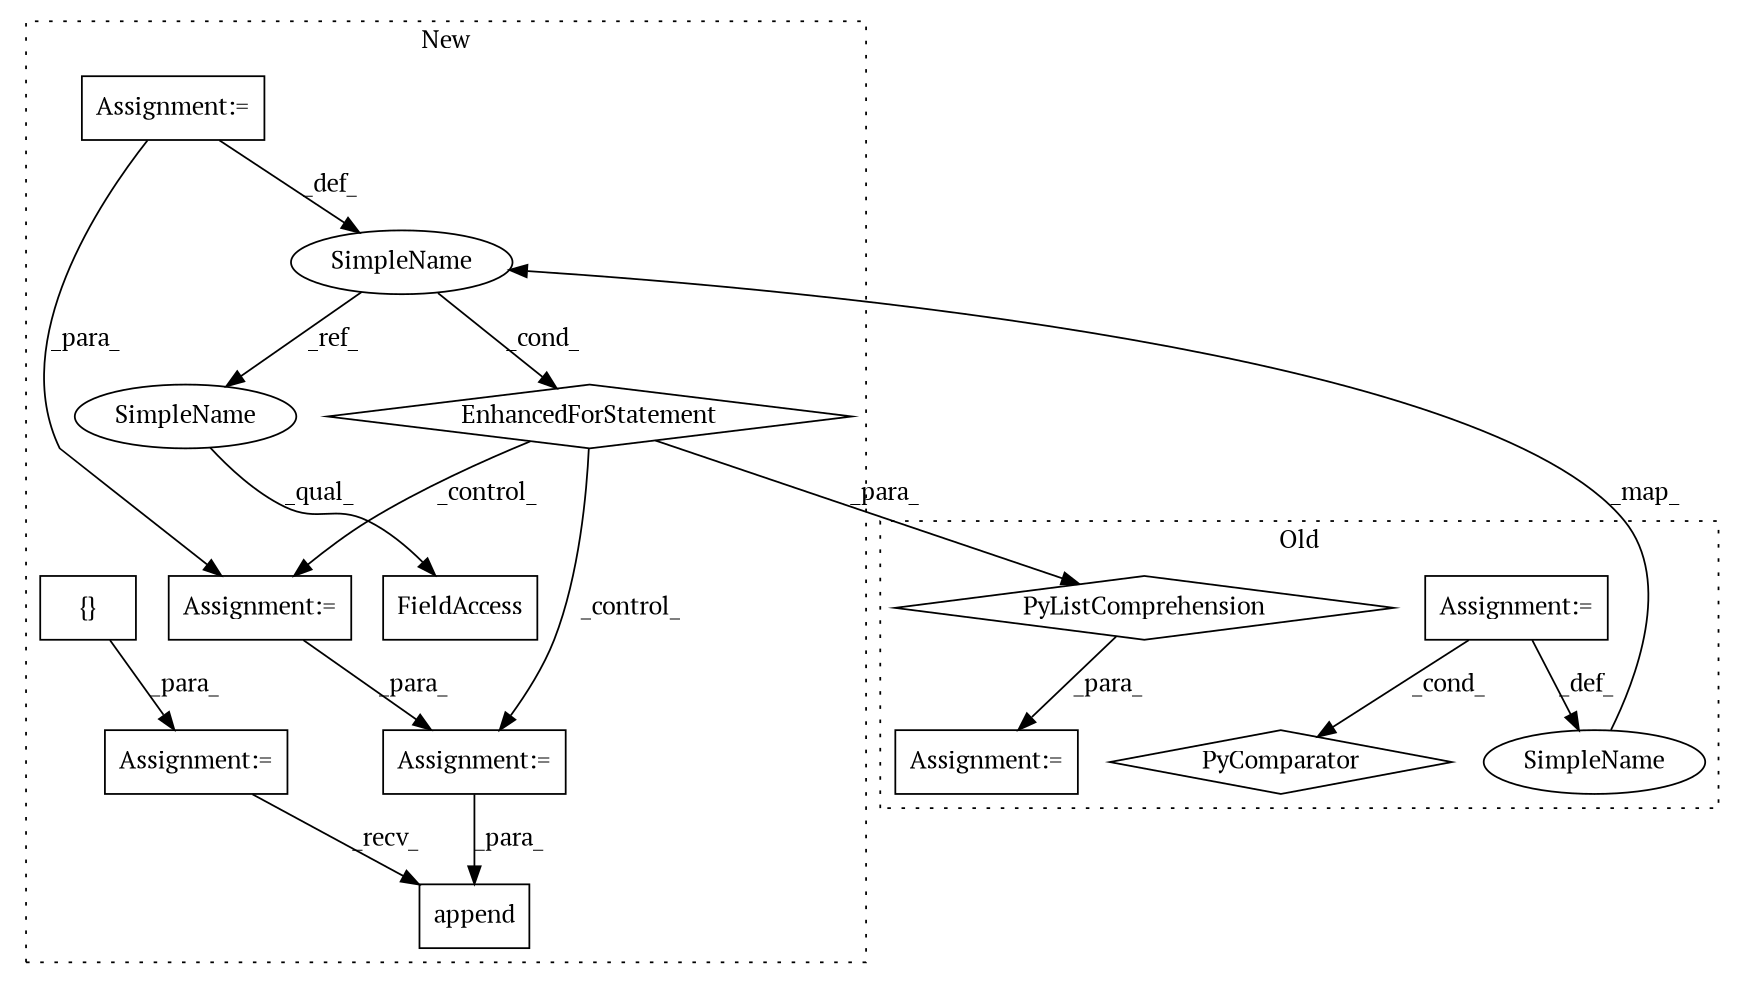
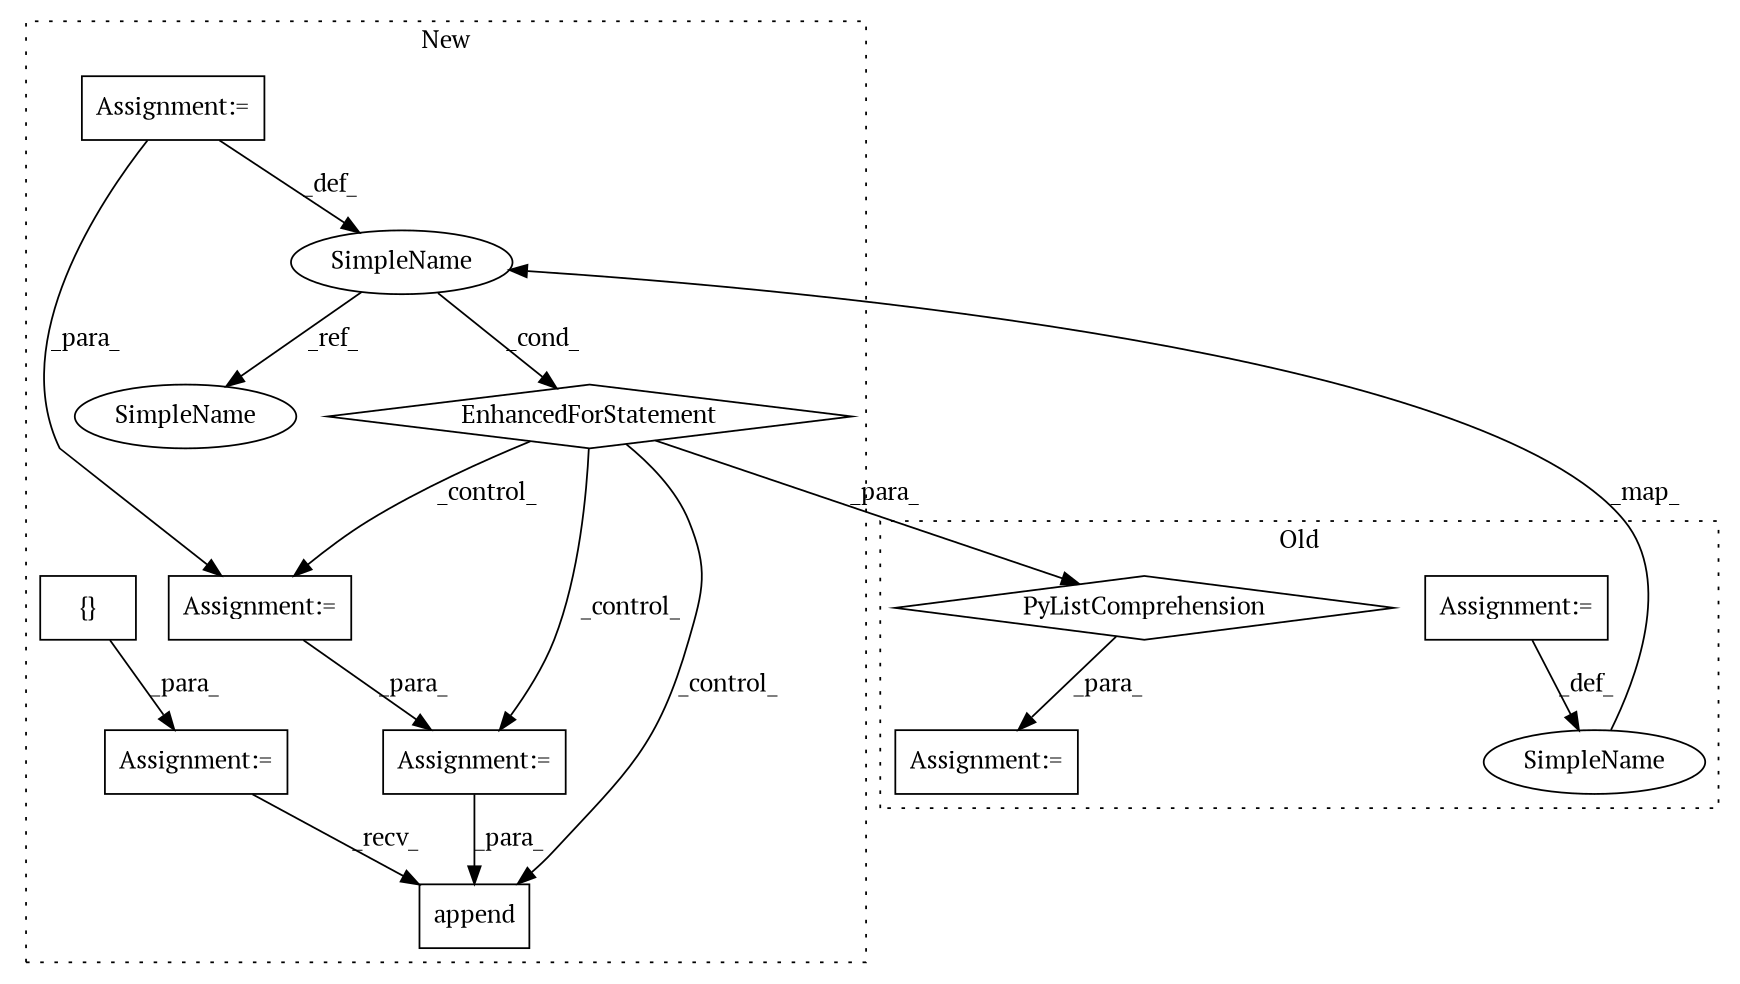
(460, 608) -> none
none -> (679, 670)
(1281, 762) -> none
